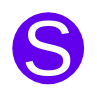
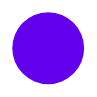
(48, 48) -> none
